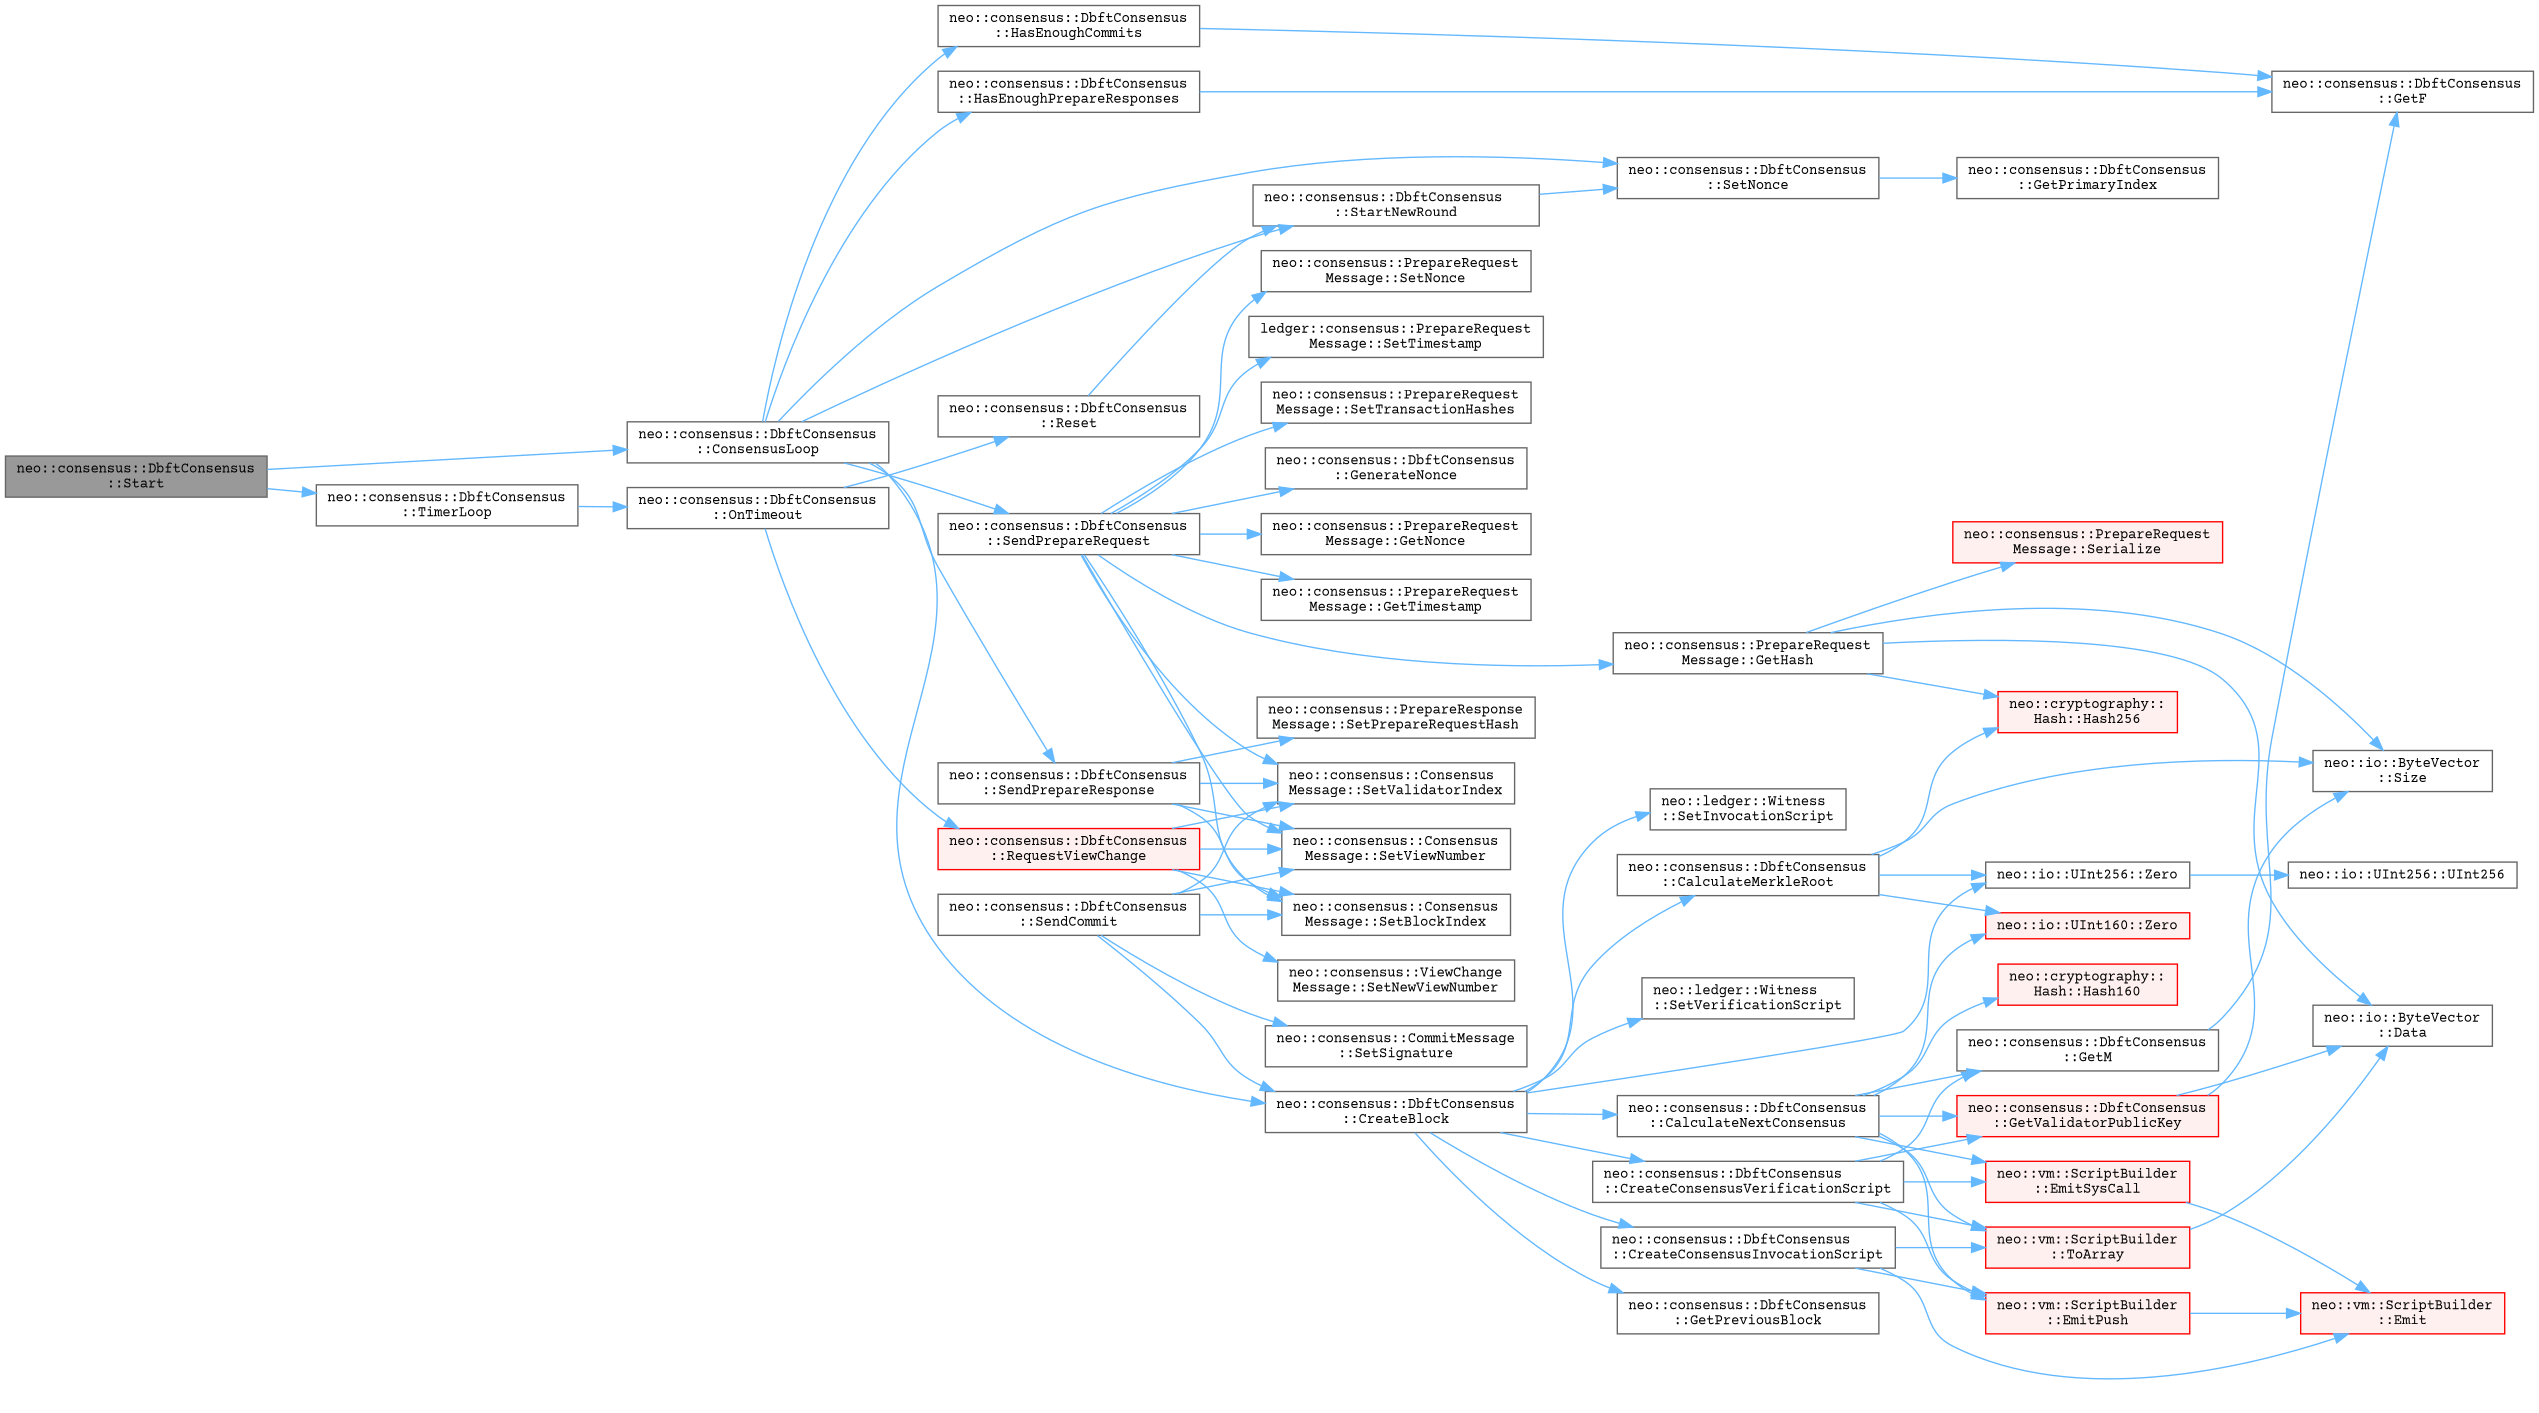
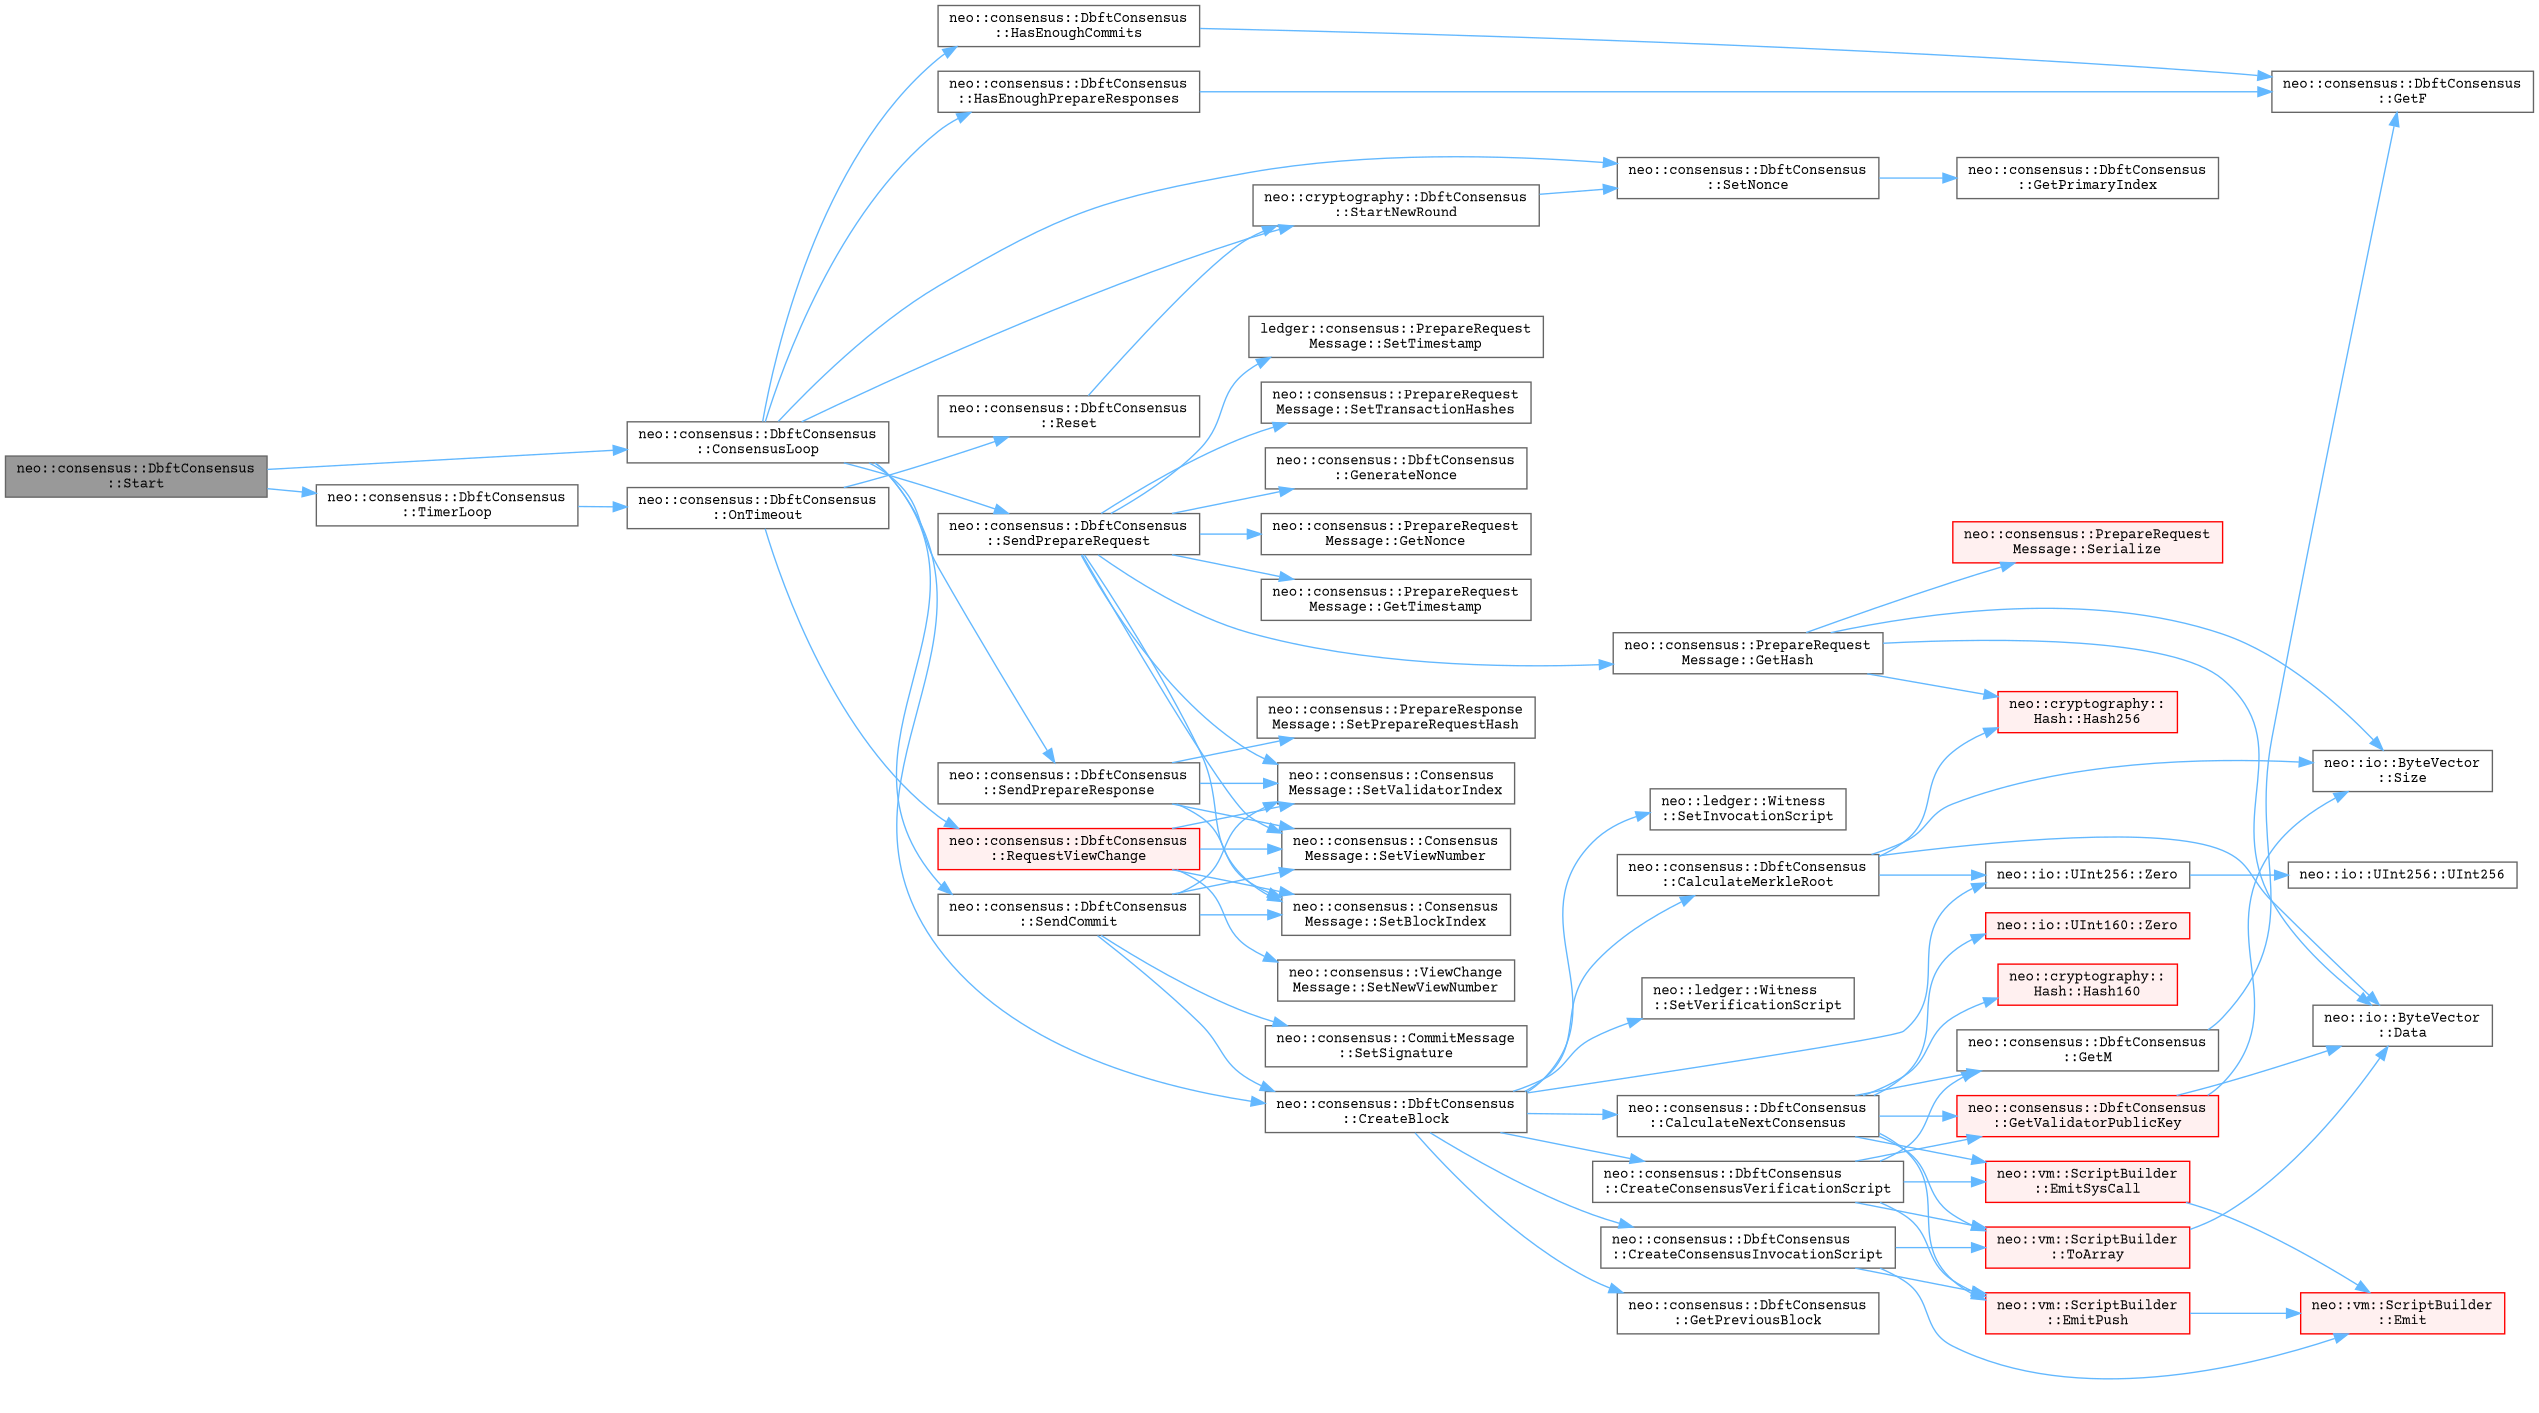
(1396, 205) -> (1396, 205)
(1396, 271) -> none
none -> (915, 672)
(1933, 903) -> (2155, 838)
